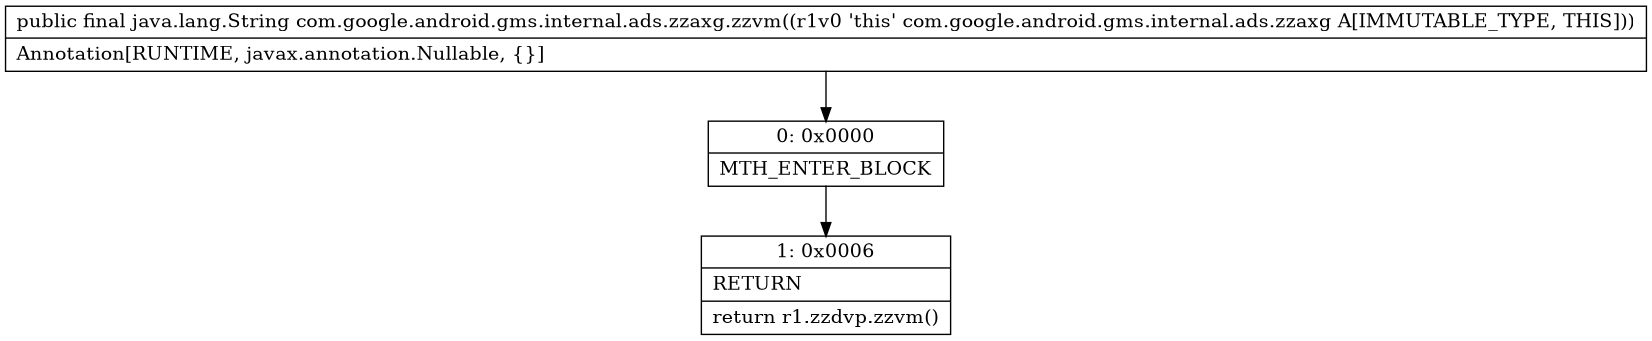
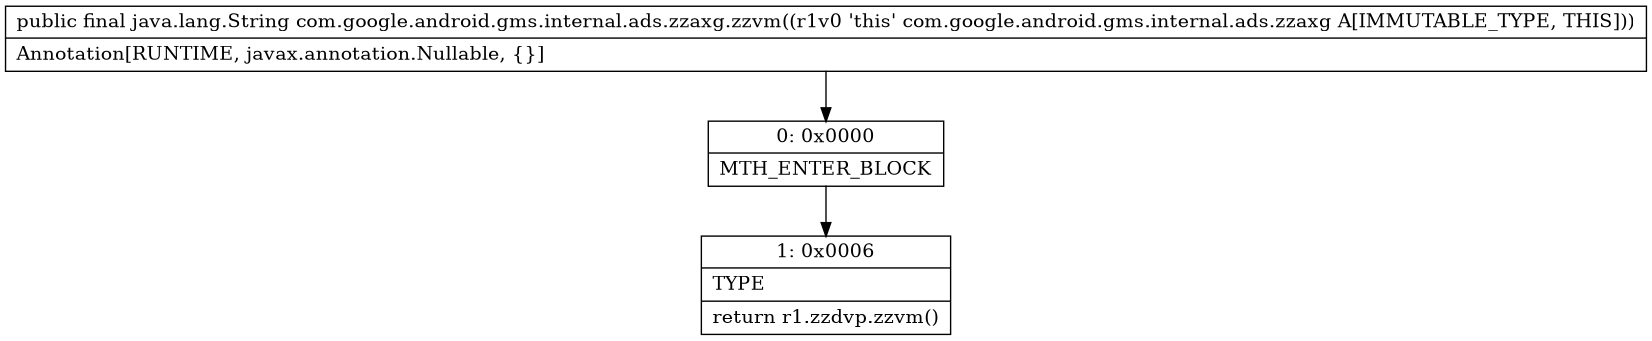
(757, 284) -> (739, 284)
